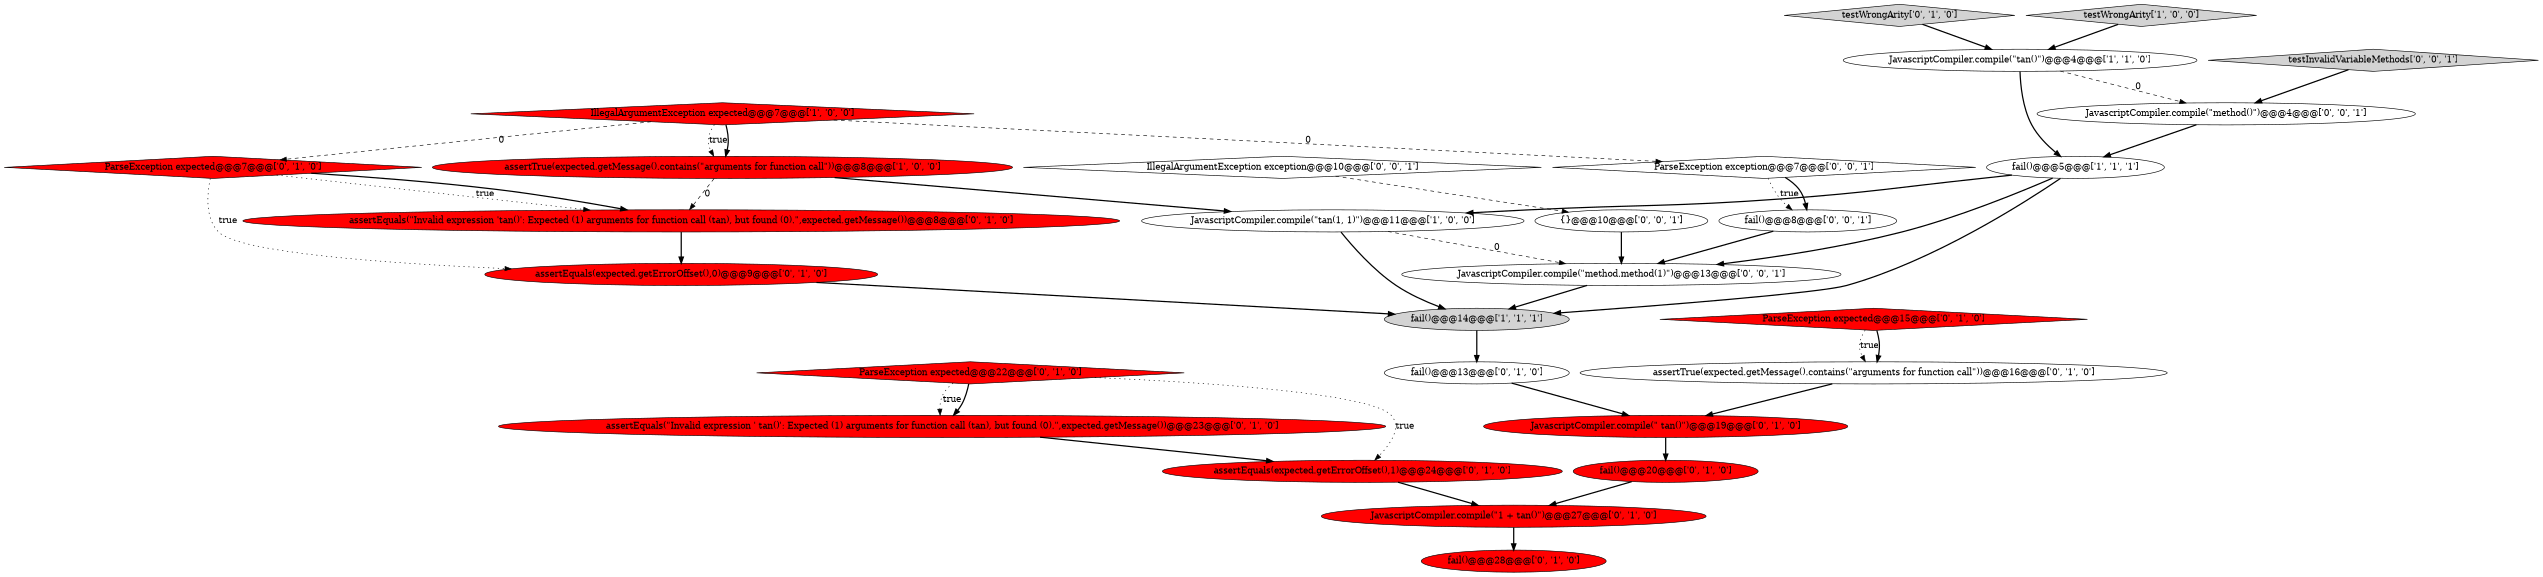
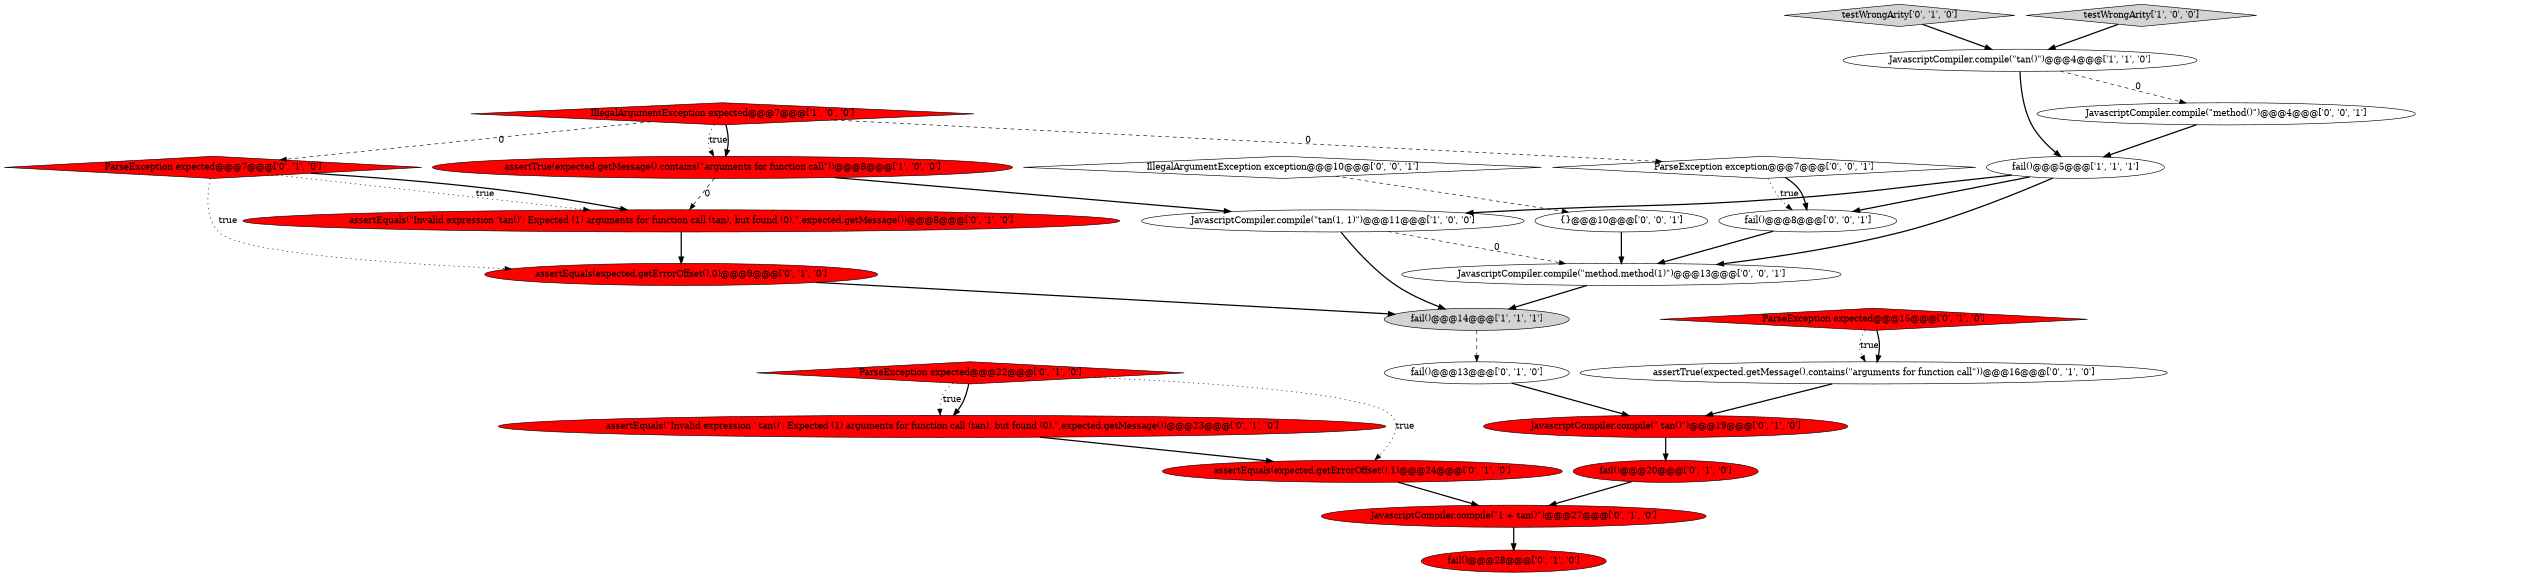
(2373, 60) -> none
(1823, 289) -> (1945, 194)
(1477, 343) -> (1477, 343)
